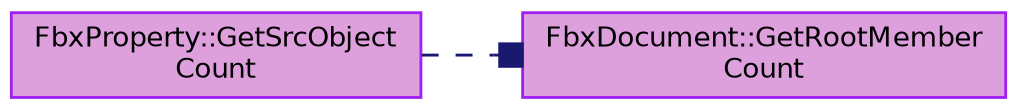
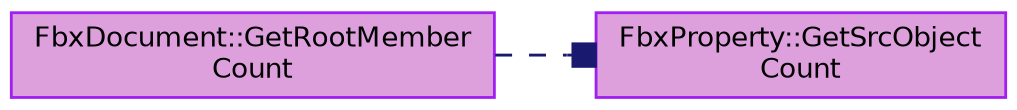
(458, 55) -> (531, 55)
